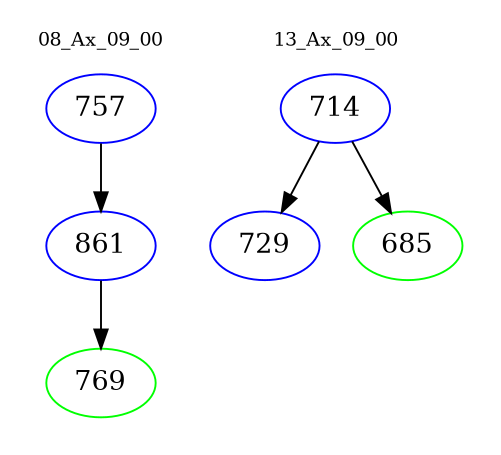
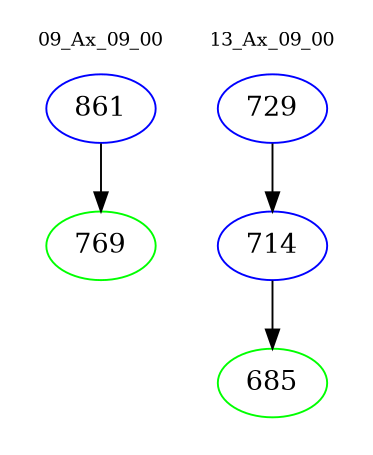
(101, 41) -> (101, 41)
(101, 109) -> none
(305, 168) -> (272, 168)
